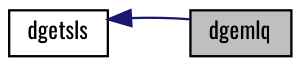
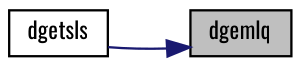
(161, 18) -> (137, 49)
